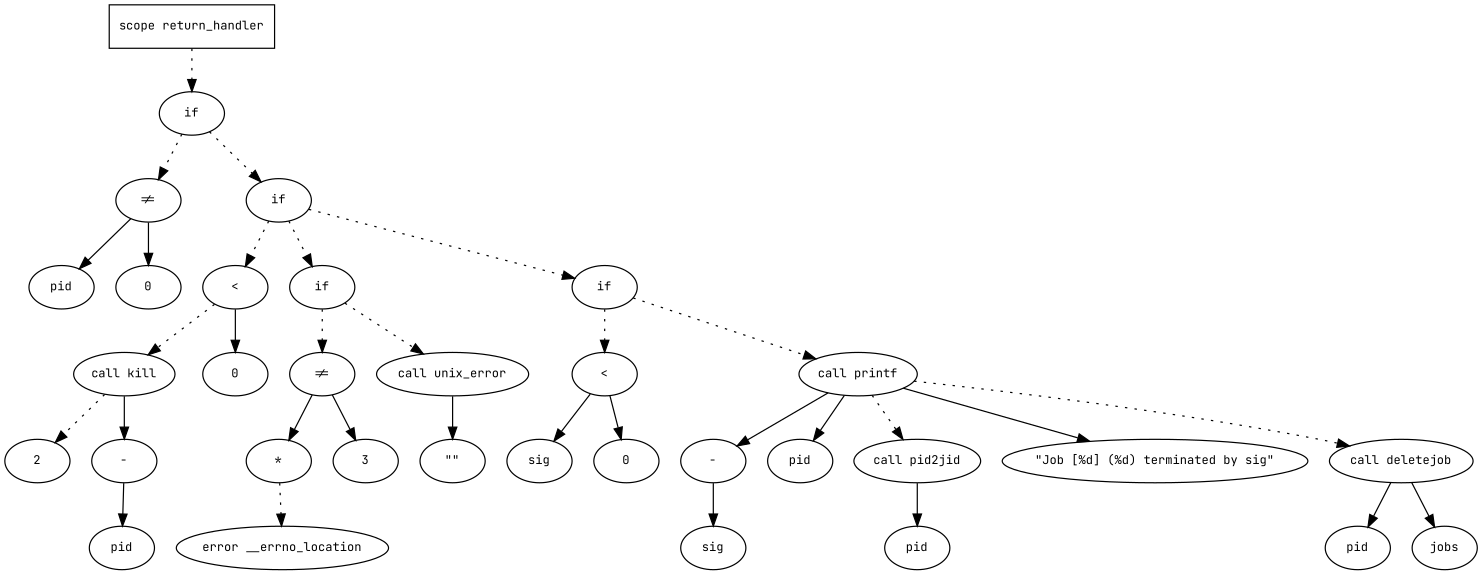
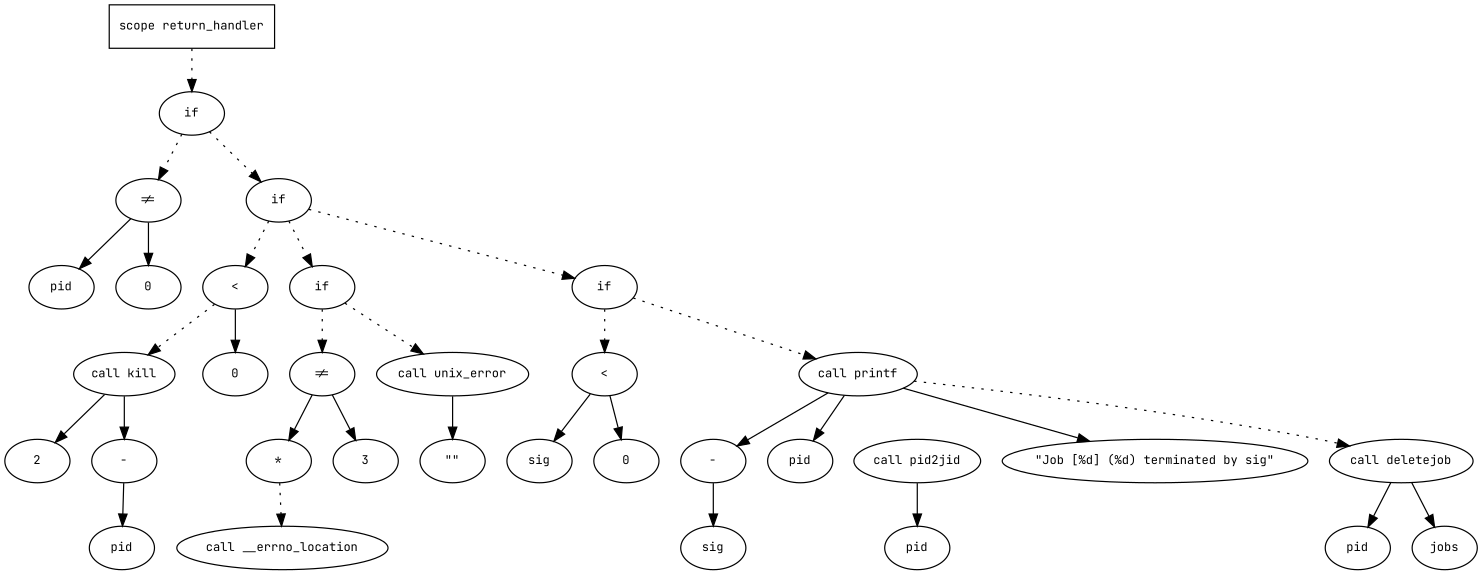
(884, 412) -> none
(84, 414) -> (84, 414)
(282, 548) -> (282, 548)
